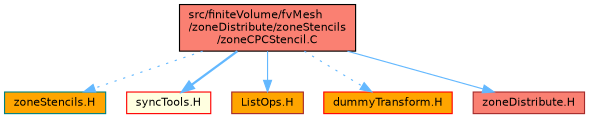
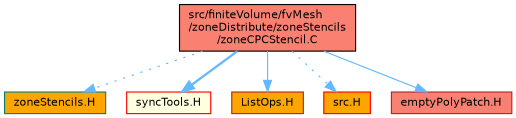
(388, 103) -> (347, 103)
(529, 103) -> (452, 103)
